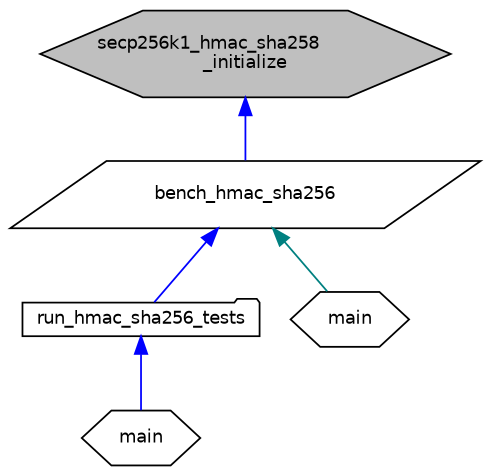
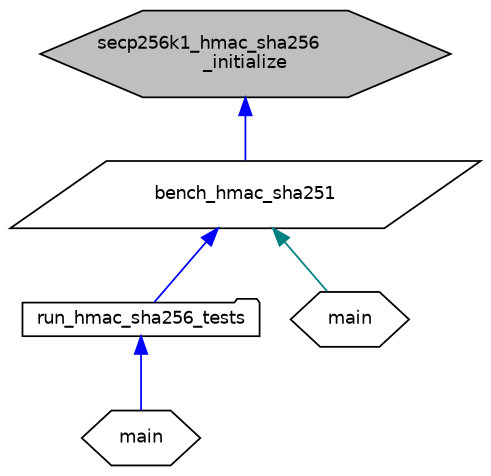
(245, 54) -> (245, 54)
(245, 195) -> (245, 195)
